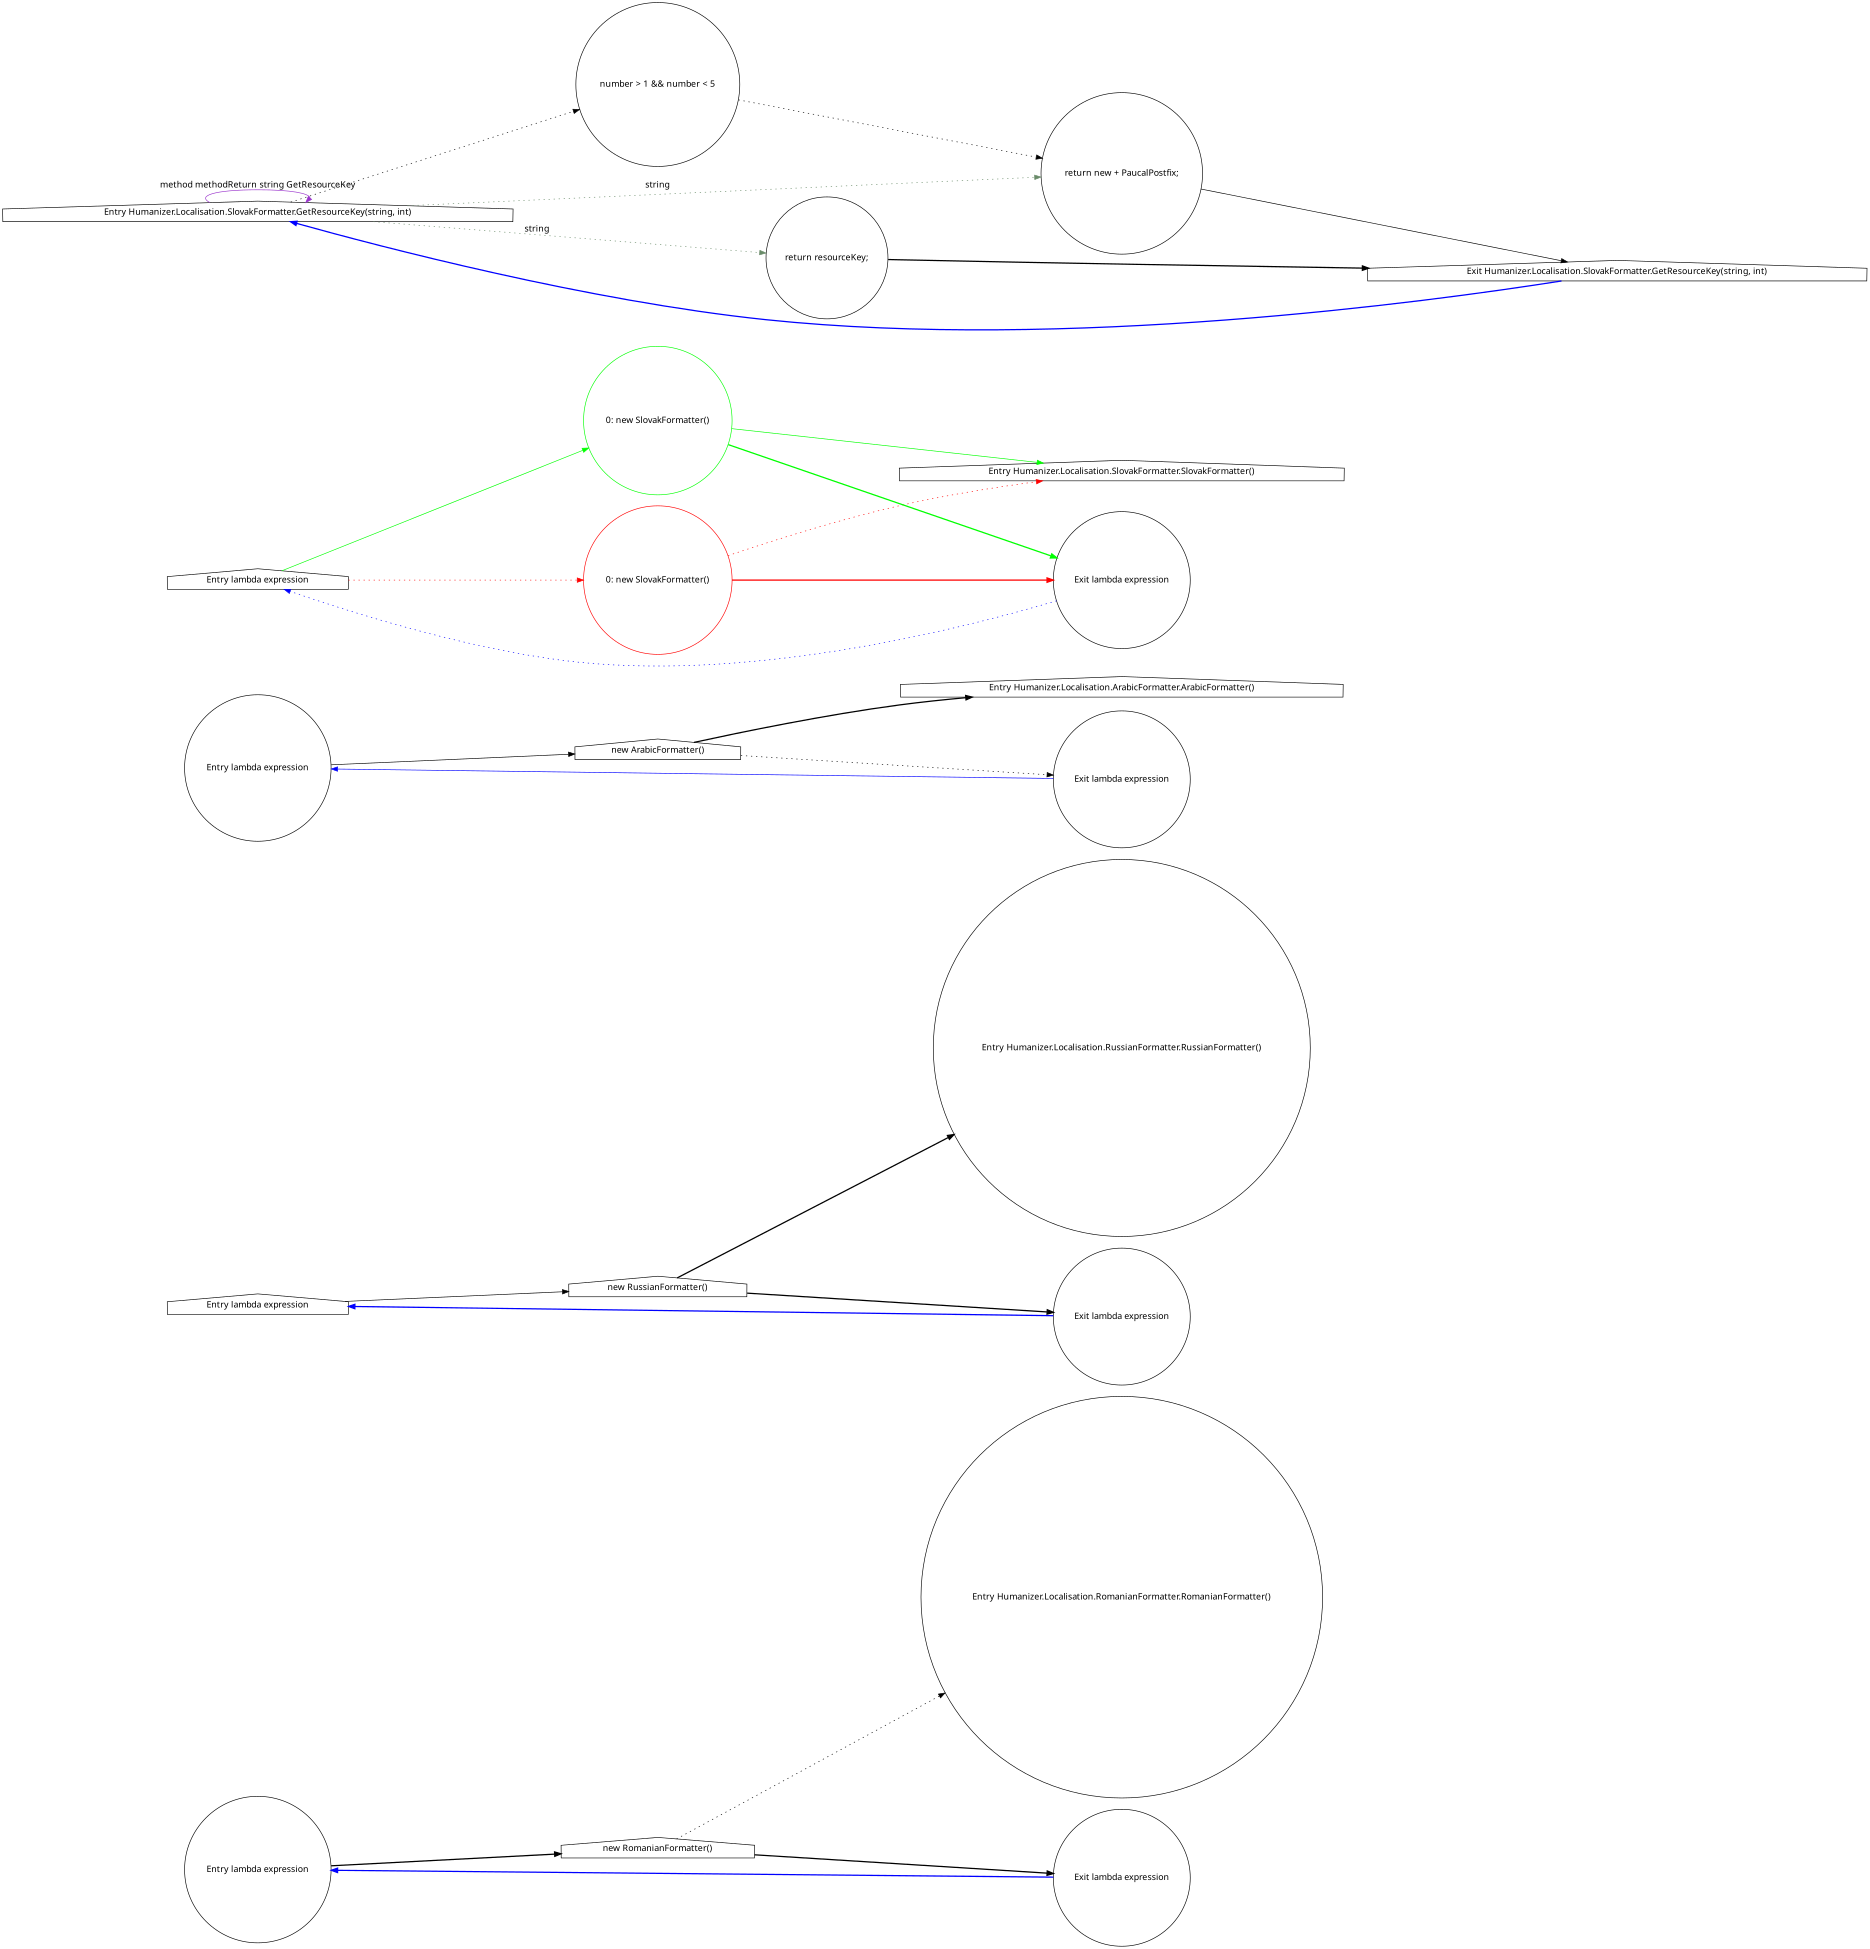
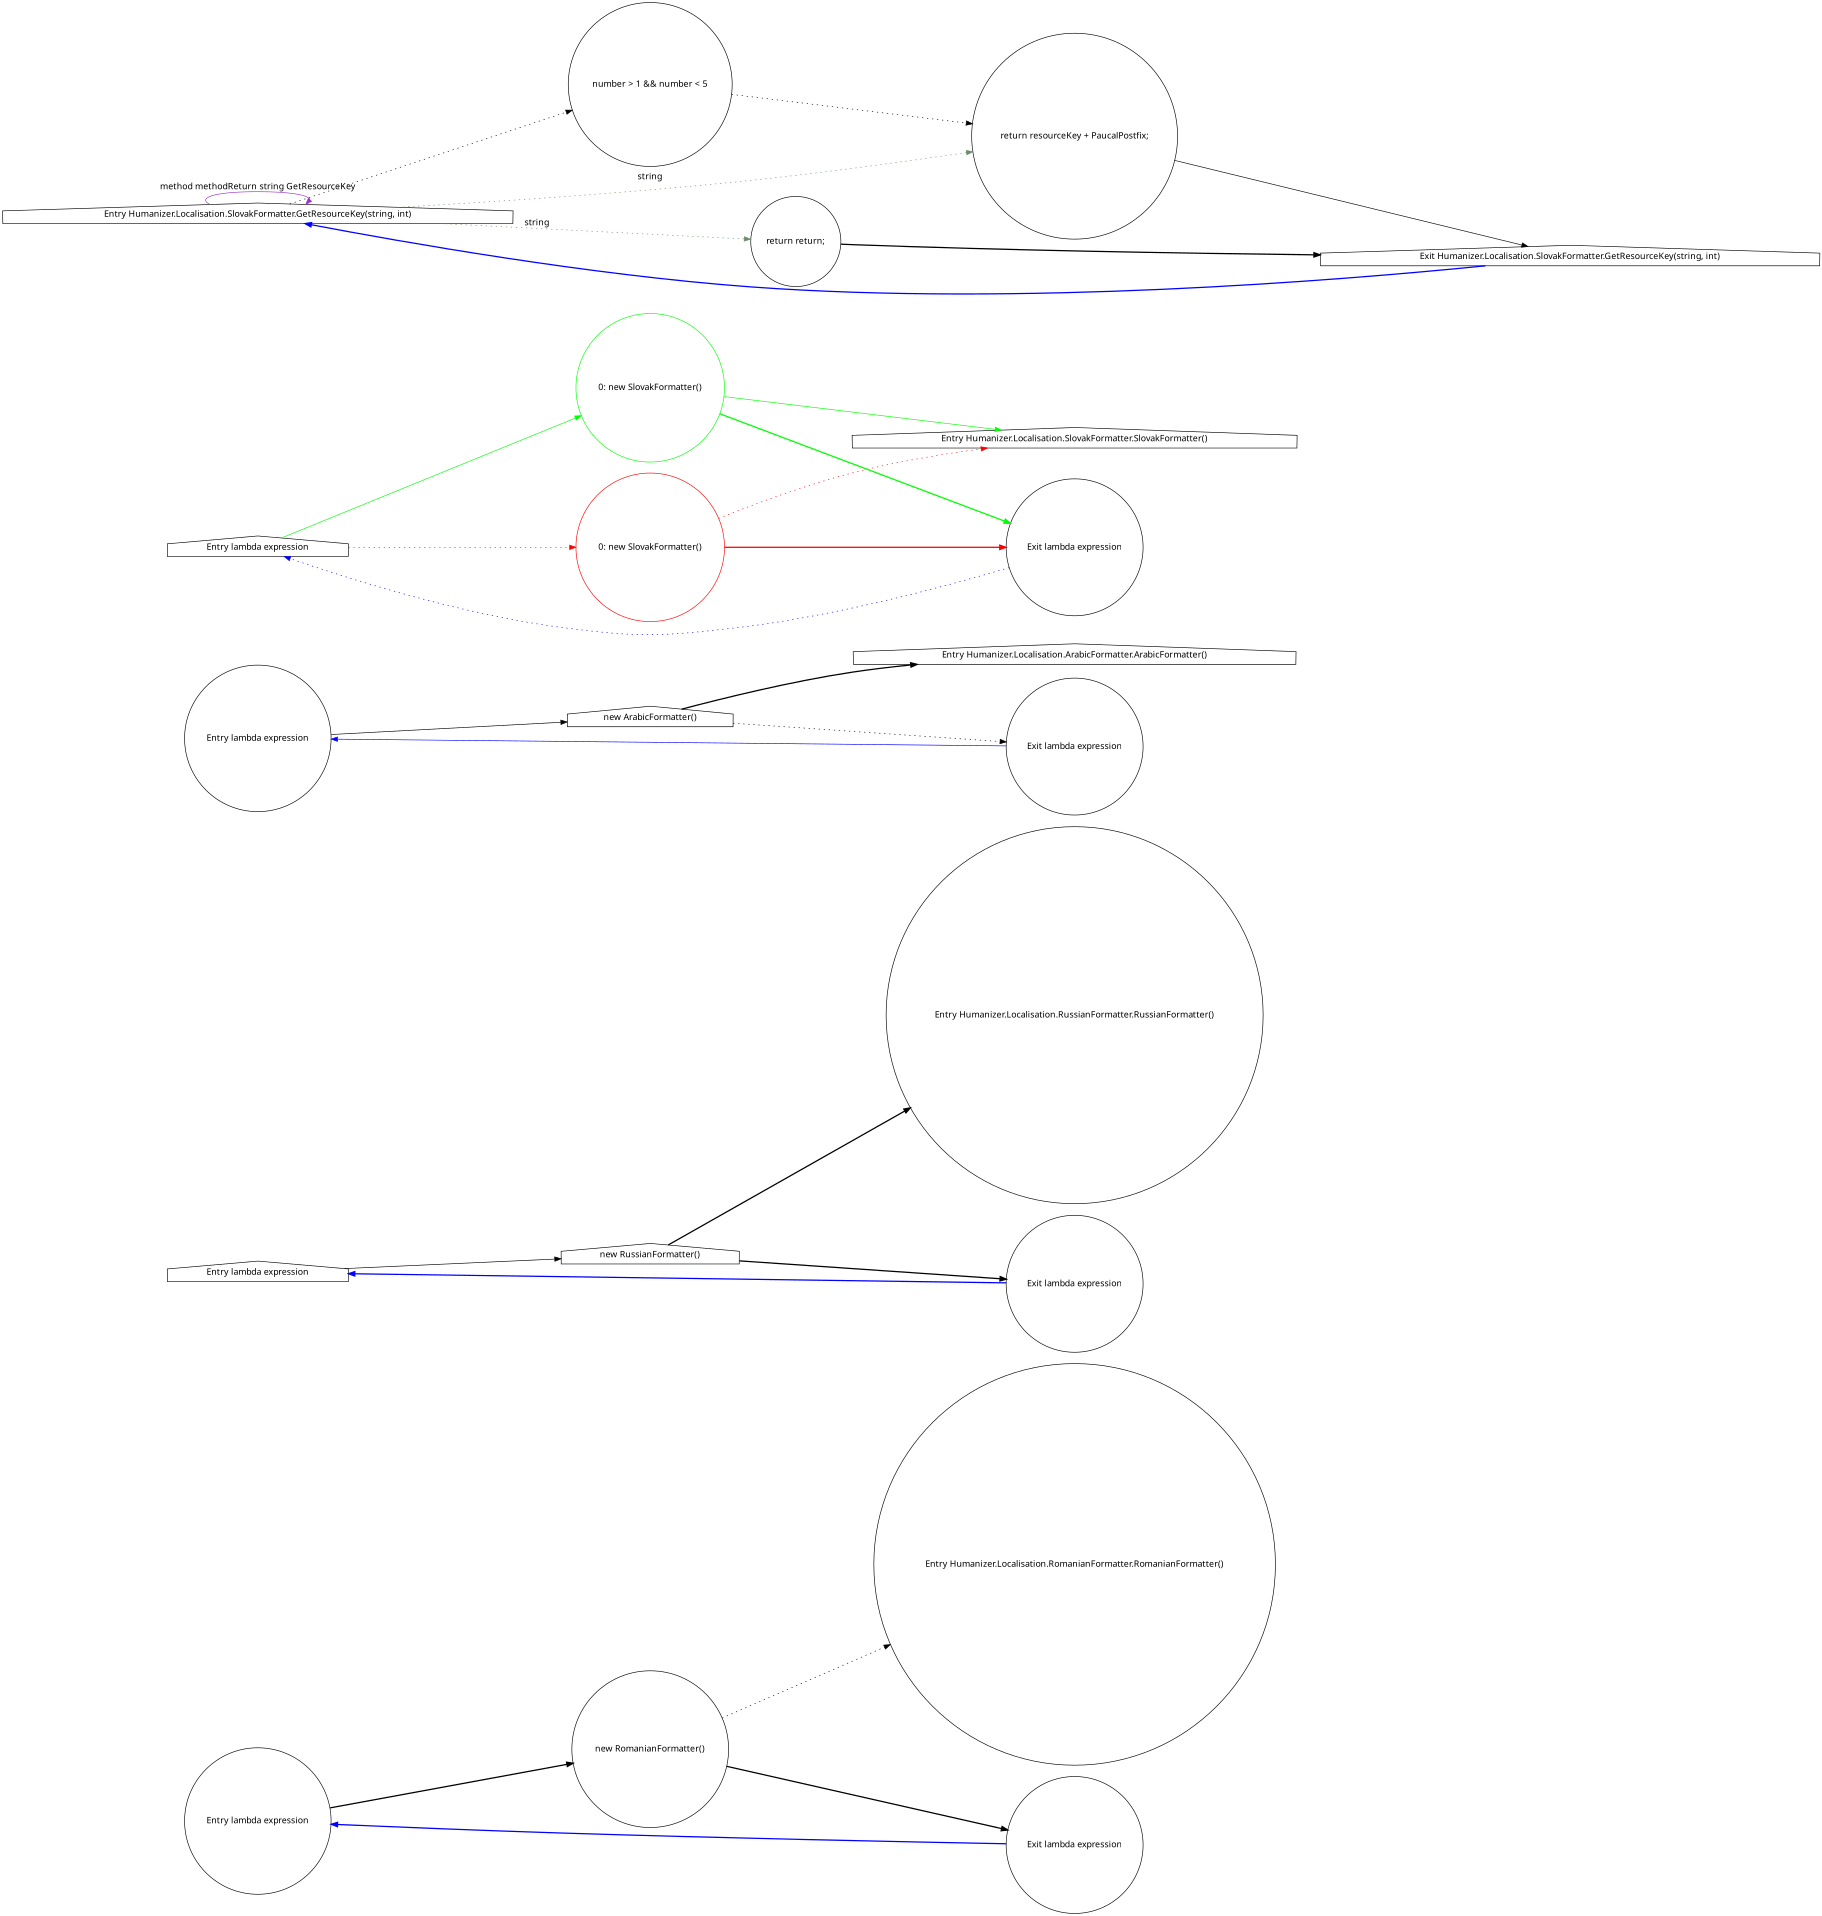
(1122, 173) -> (1075, 136)
(827, 258) -> (796, 242)
(658, 1849) -> (650, 1749)
